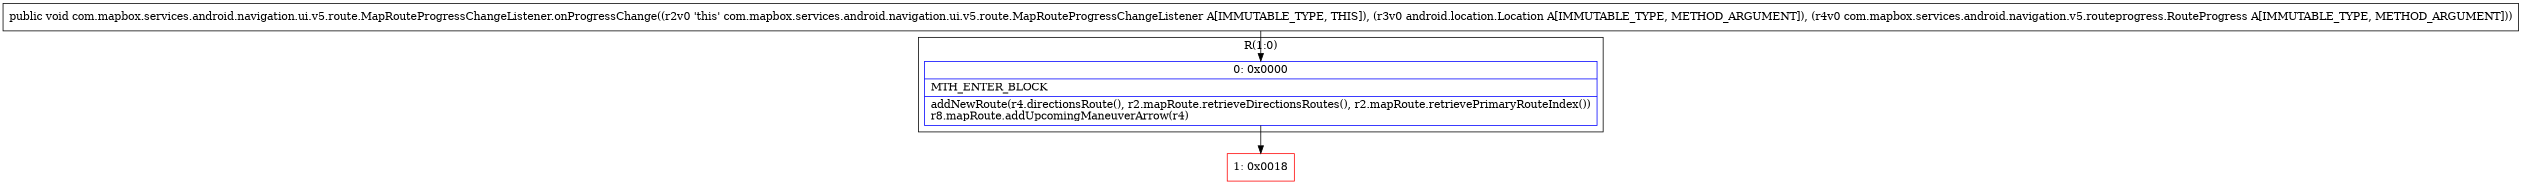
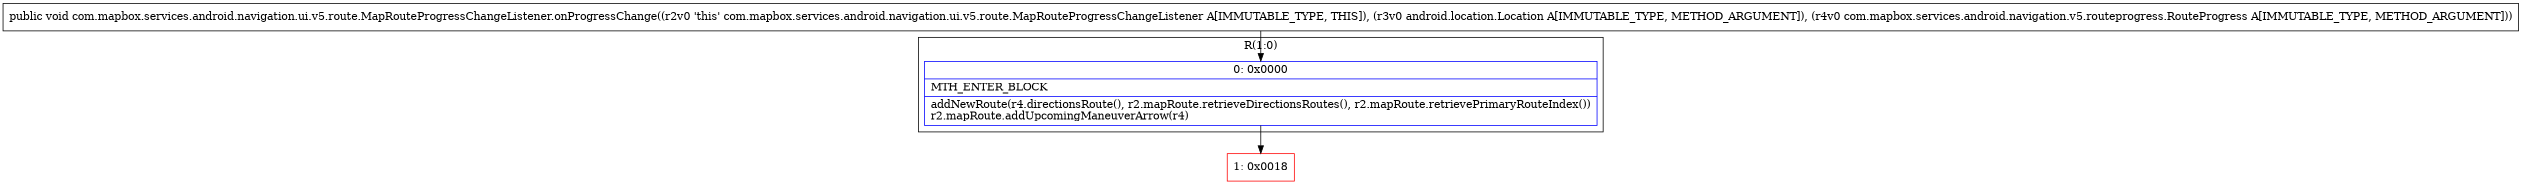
(1060, 116) -> (1060, 116)
